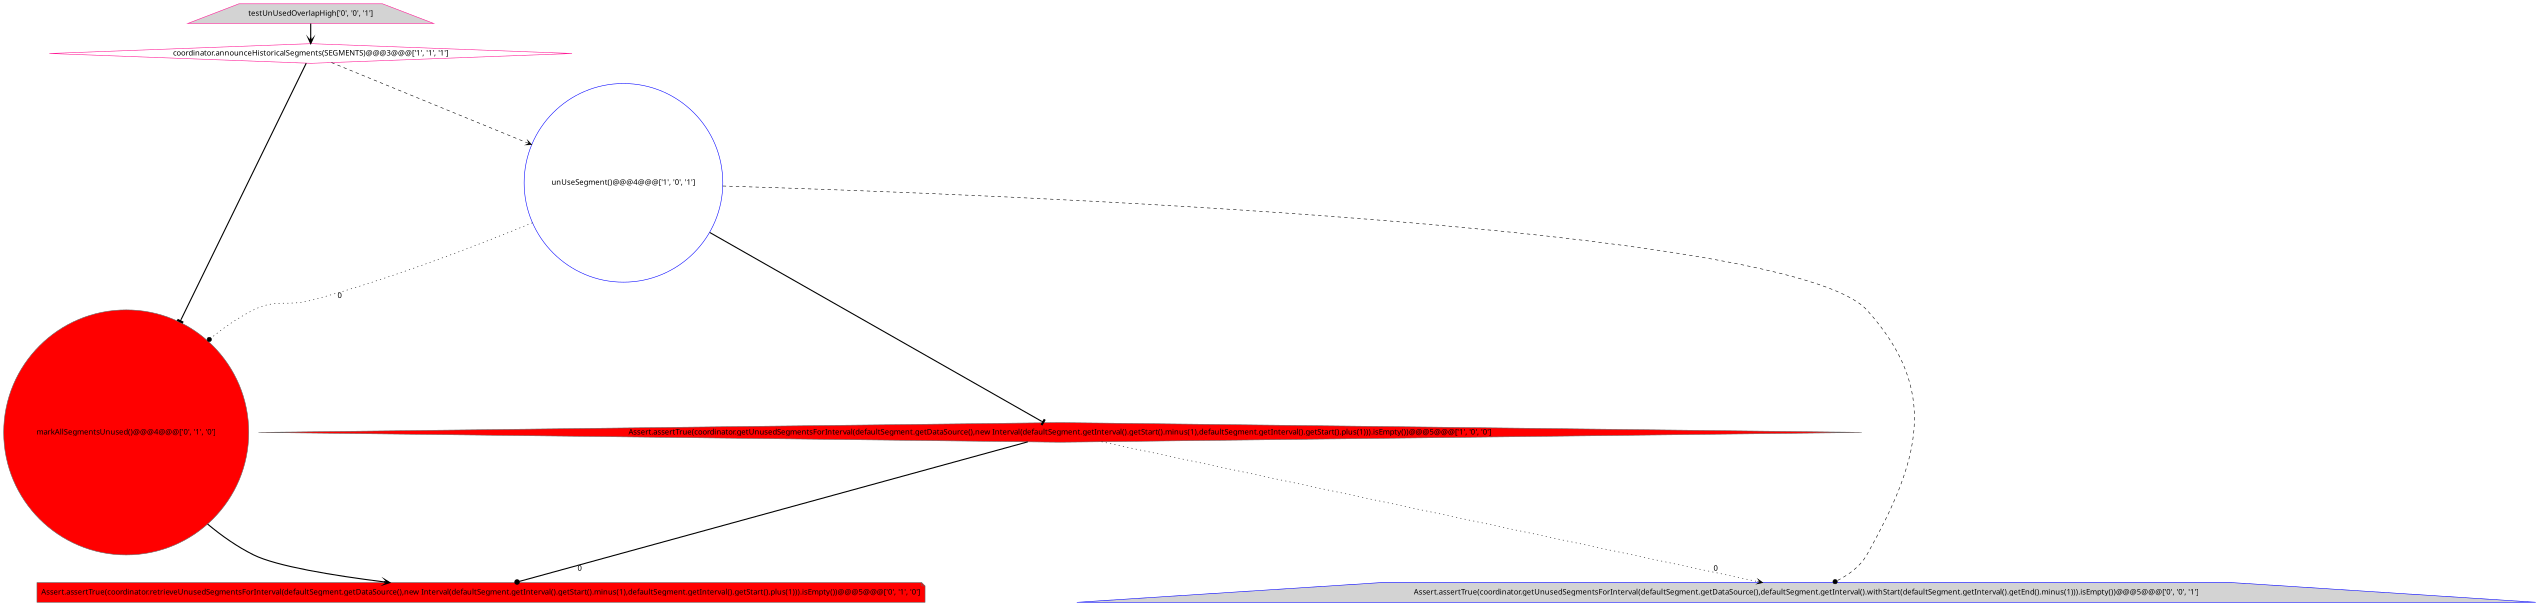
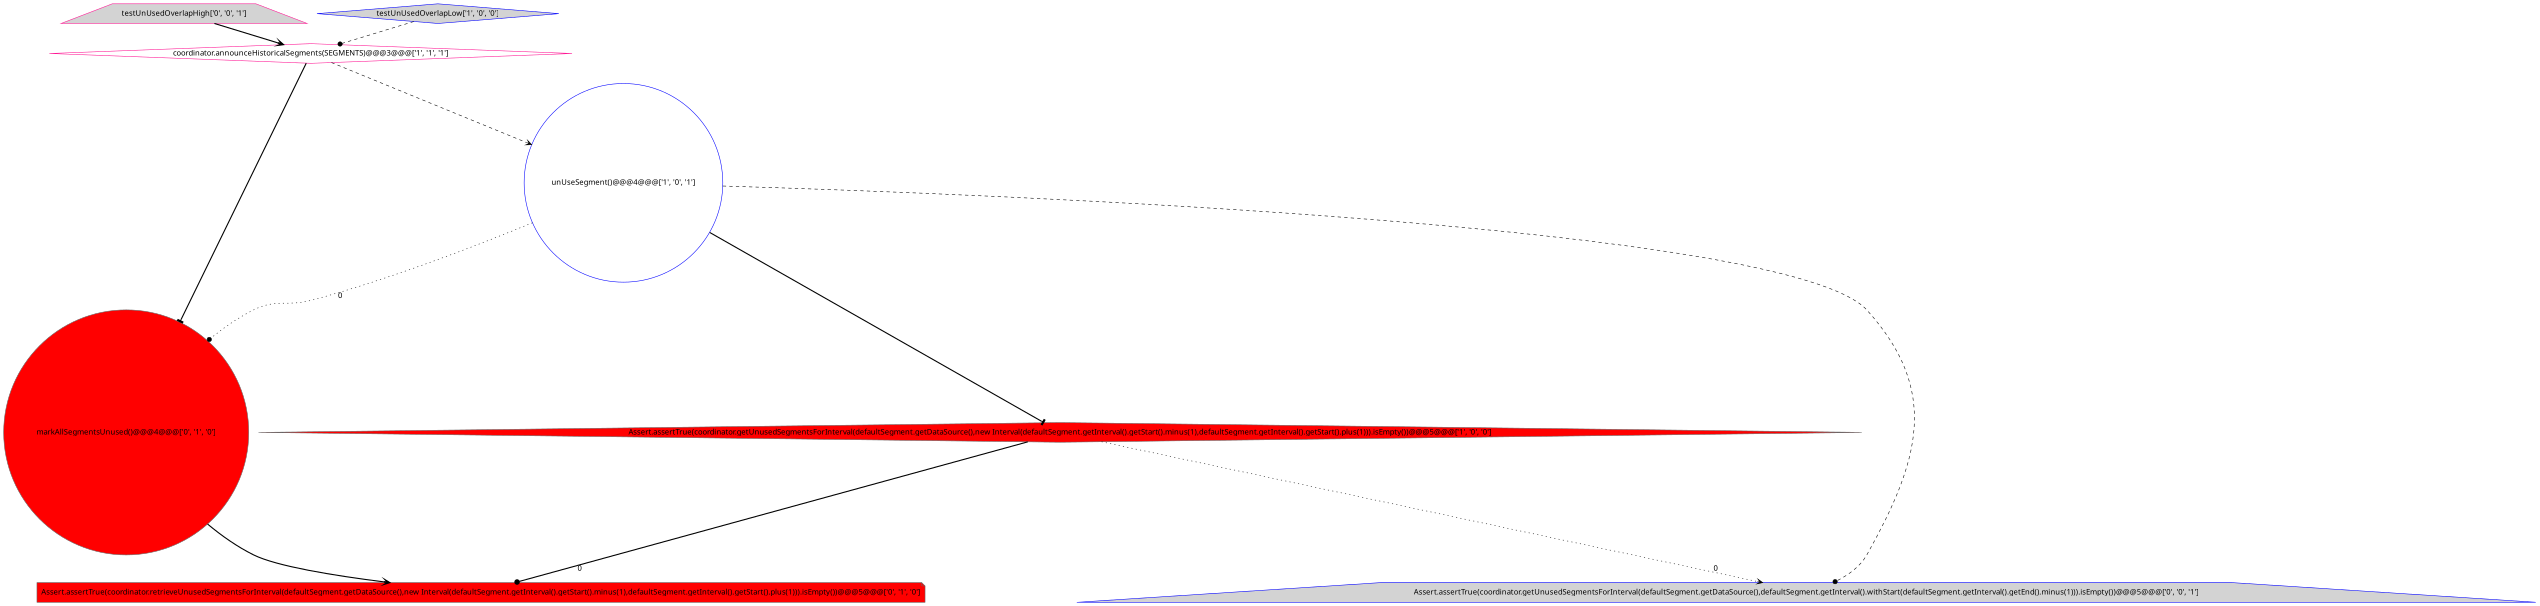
none -> (438, 14)
